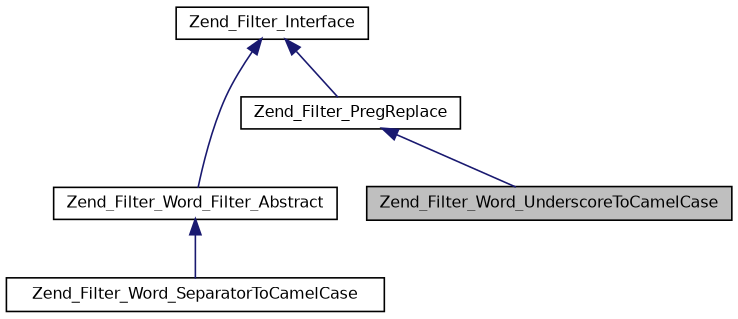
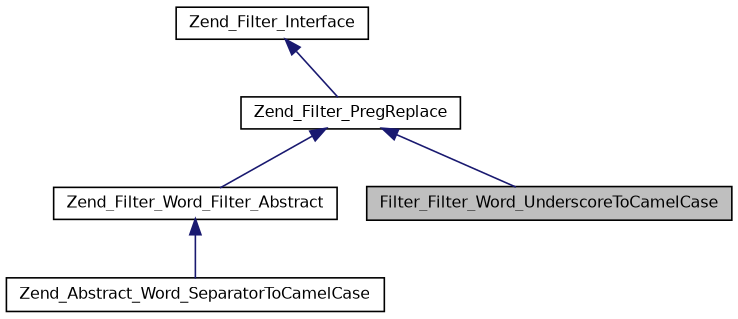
(218, 117) -> (266, 162)
(549, 203) -> (549, 203)
(195, 295) -> (195, 295)
